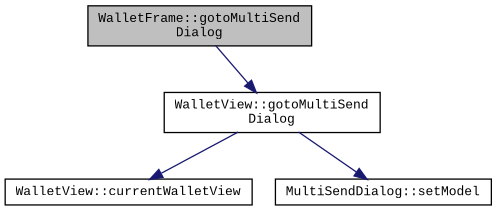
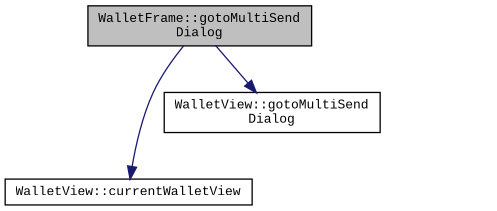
(200, 153) -> (149, 102)
(383, 192) -> none
